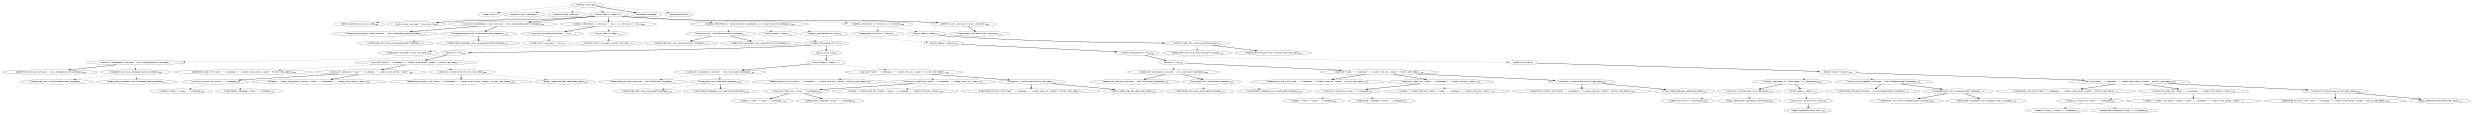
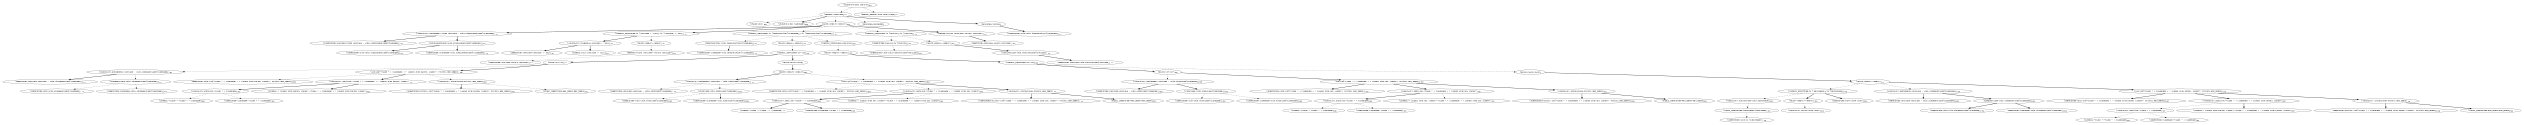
(578, 9) -> (847, 9)
(634, 9) -> (911, 21)
(557, 10) -> (815, 19)
(616, 10) -> (854, 19)
(417, 24) -> none
(438, 38) -> (417, 48)
(550, 38) -> (590, 47)
(702, 38) -> (1011, 29)
(1197, 47) -> (893, 48)
none -> (532, 53)
(1771, 86) -> (1784, 96)
(1719, 96) -> (1747, 115)
(1808, 105) -> (1833, 96)
